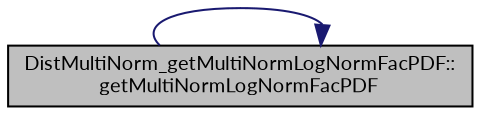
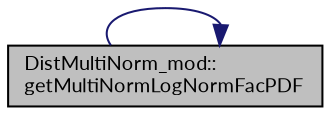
(240, 76) -> (165, 76)
